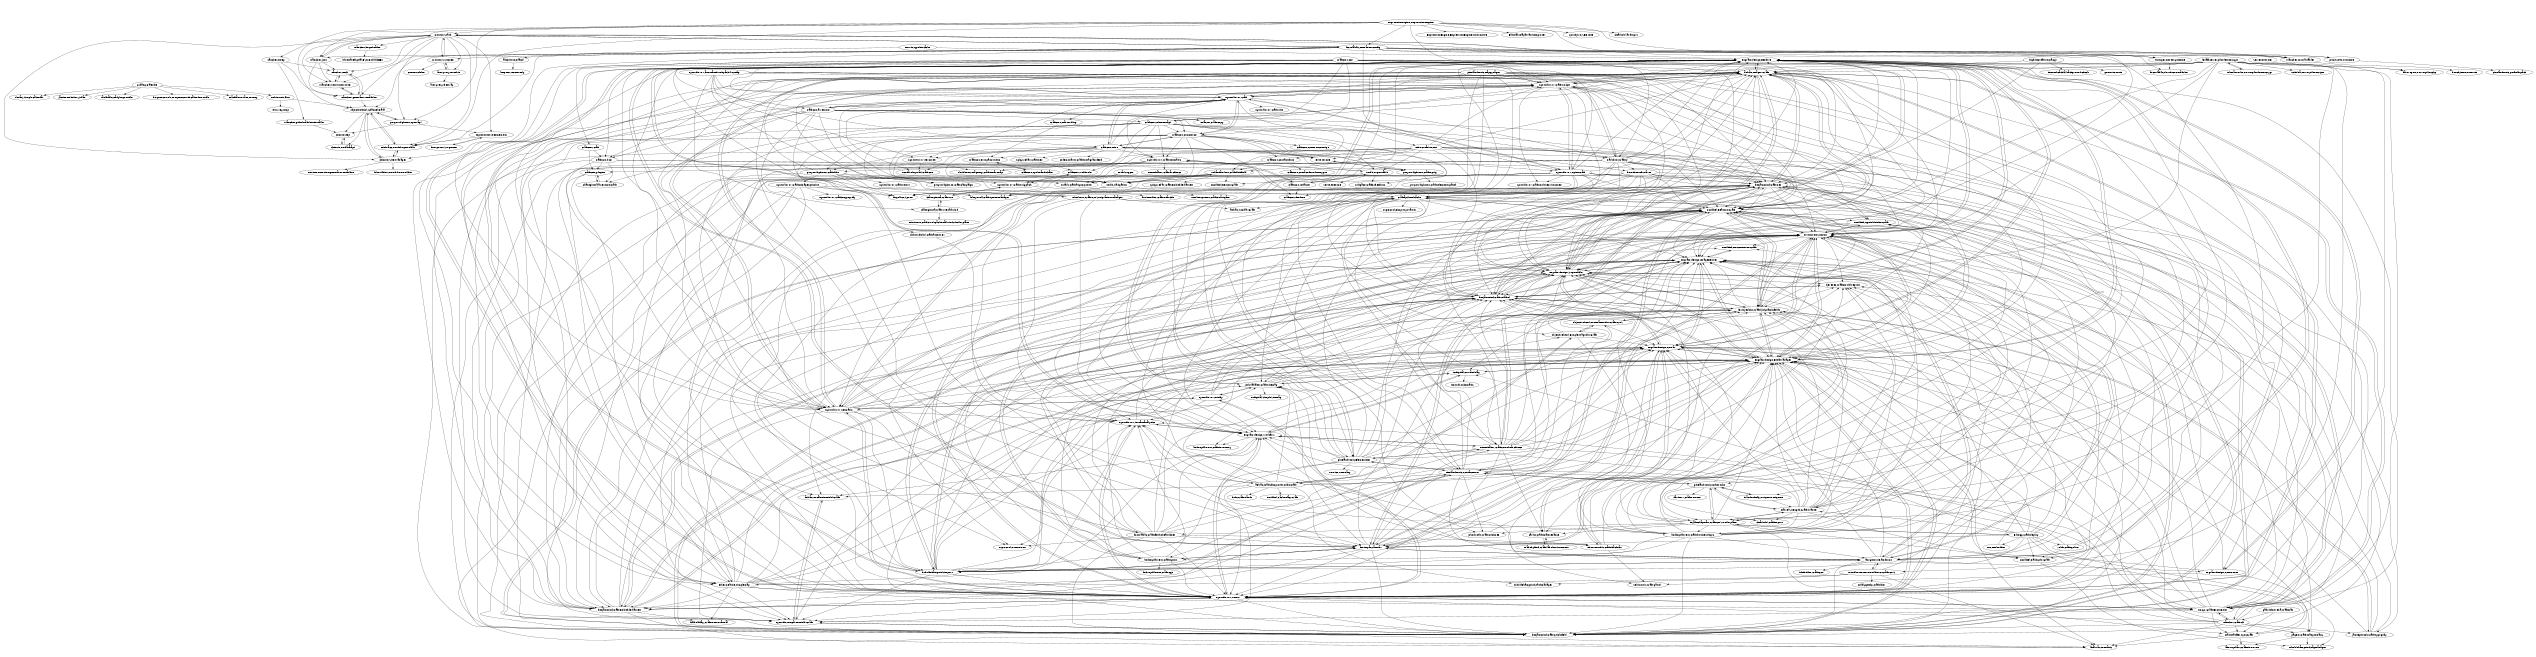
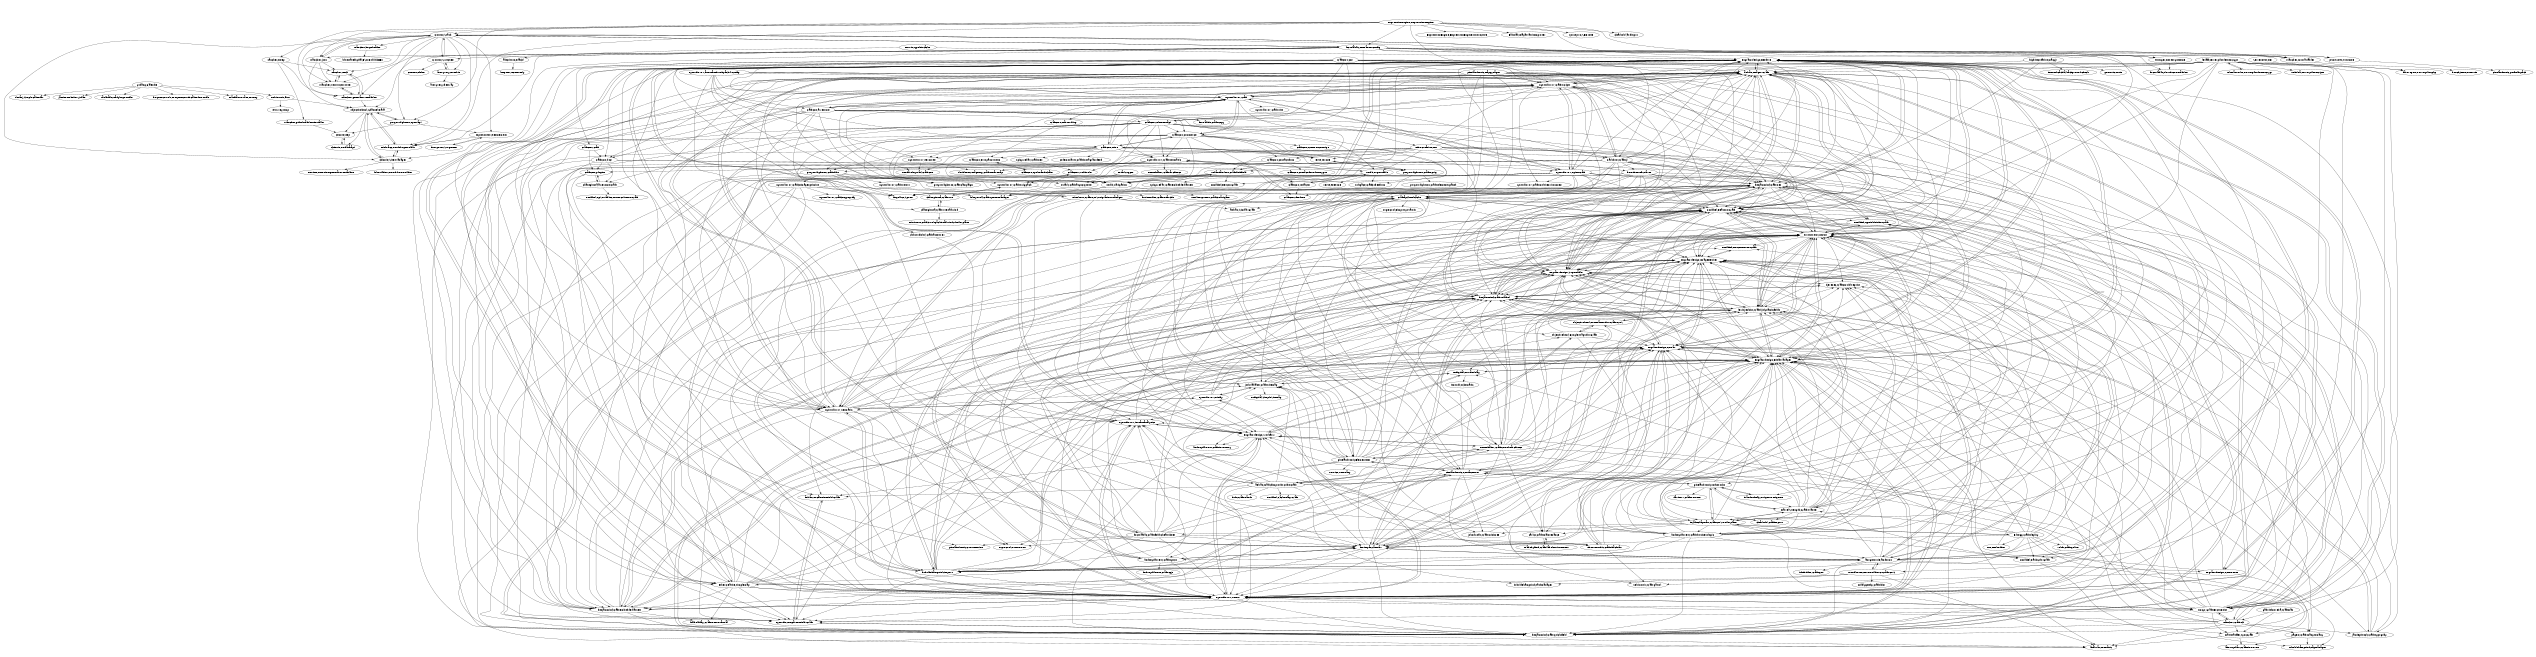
(1212, 122) -> (1212, 122)
none -> (612, 197)
none -> (966, 547)
